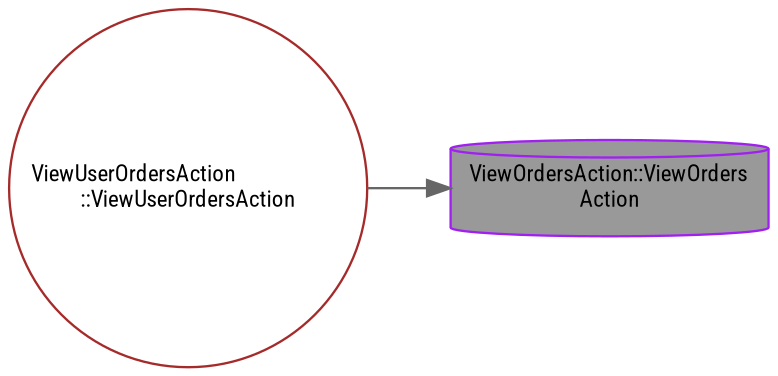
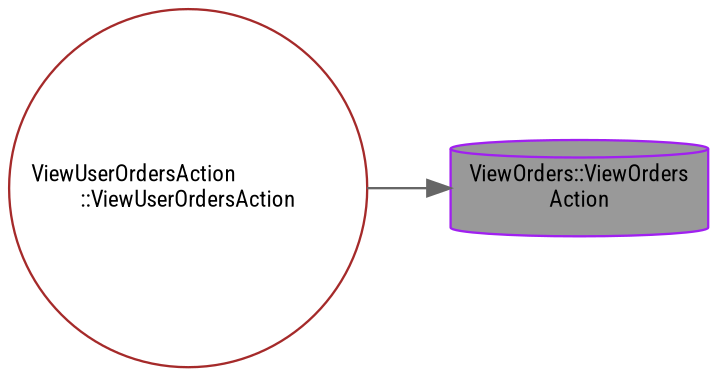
(610, 188) -> (579, 188)
